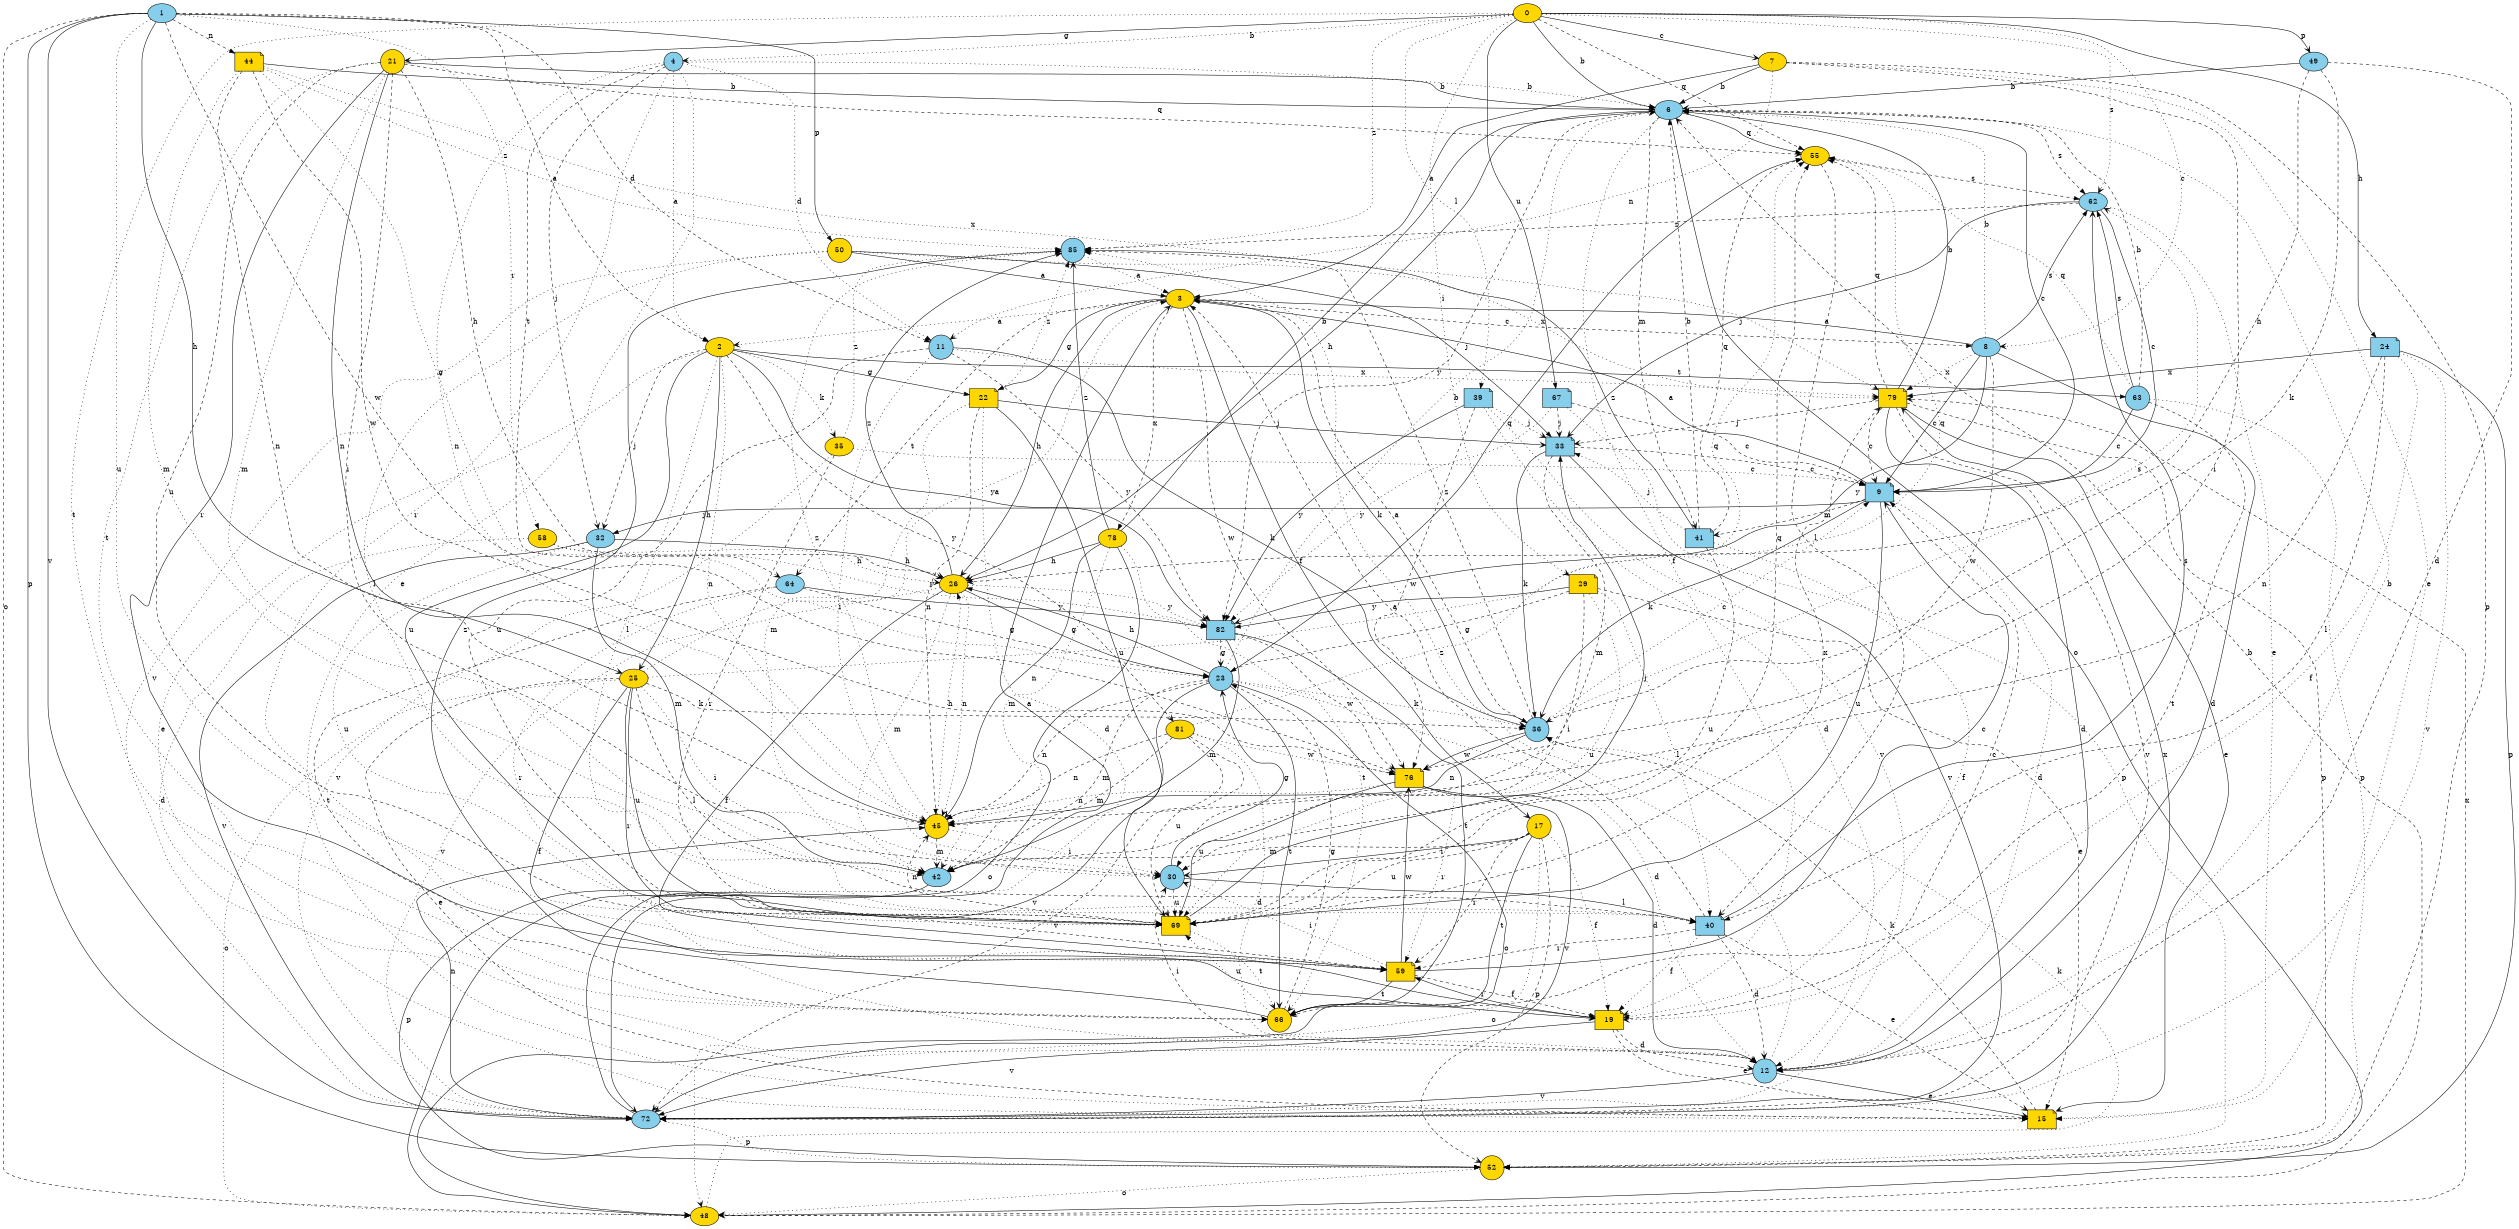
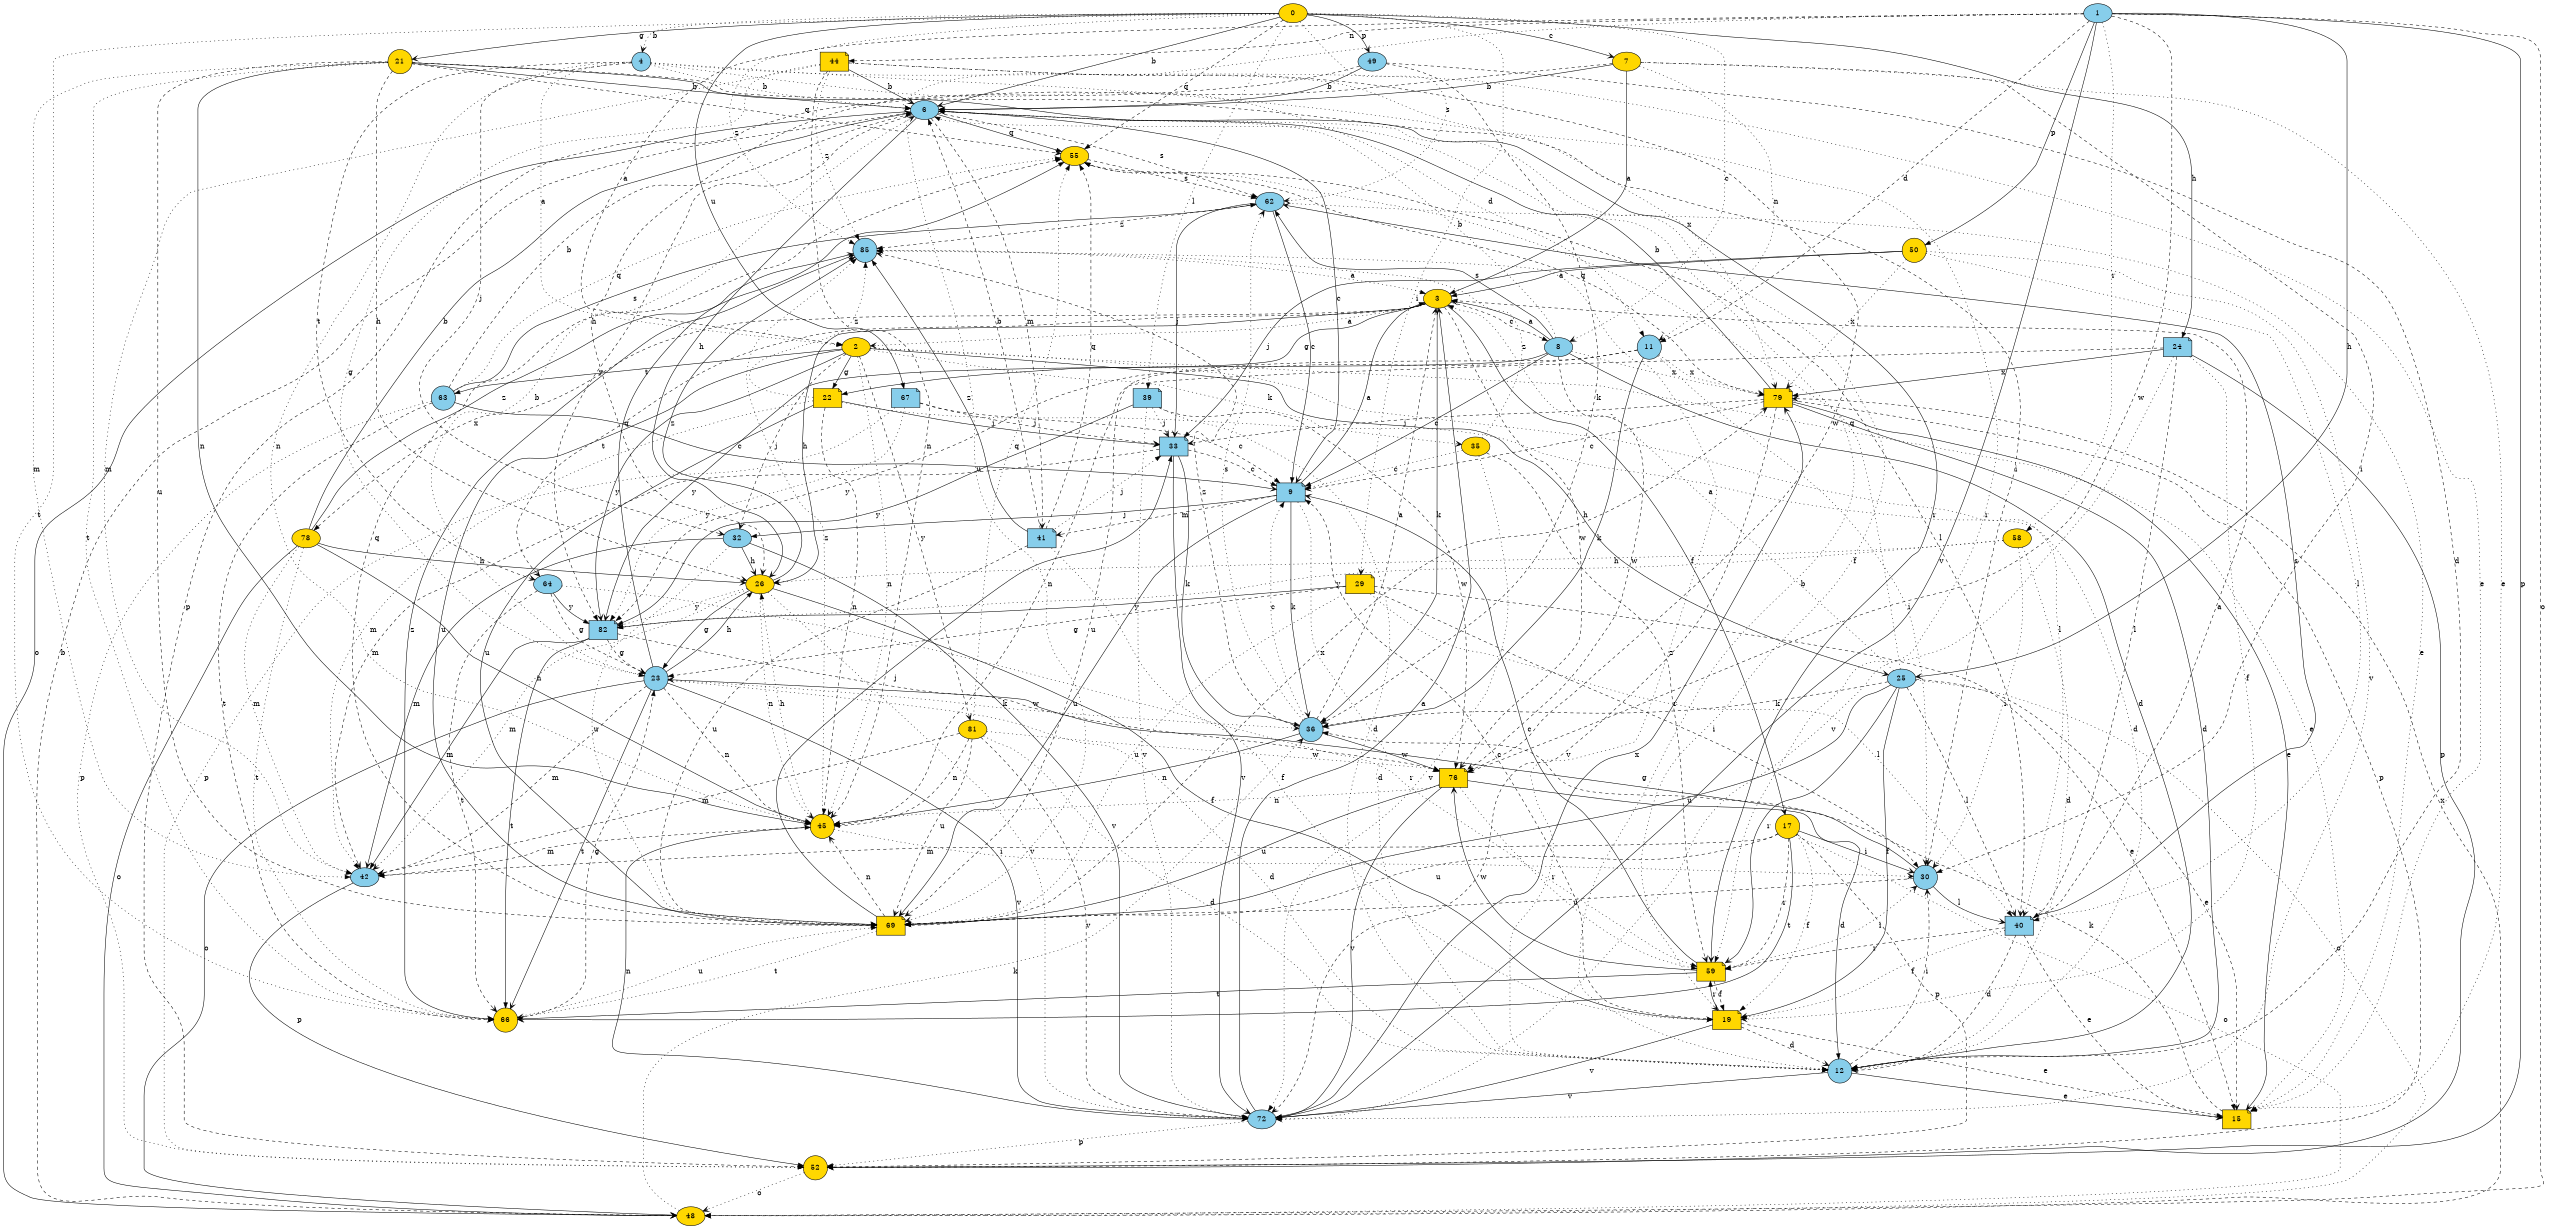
(1943, 370) -> (1665, 375)
(634, 679) -> (1902, 679)
(883, 840) -> (2001, 711)
